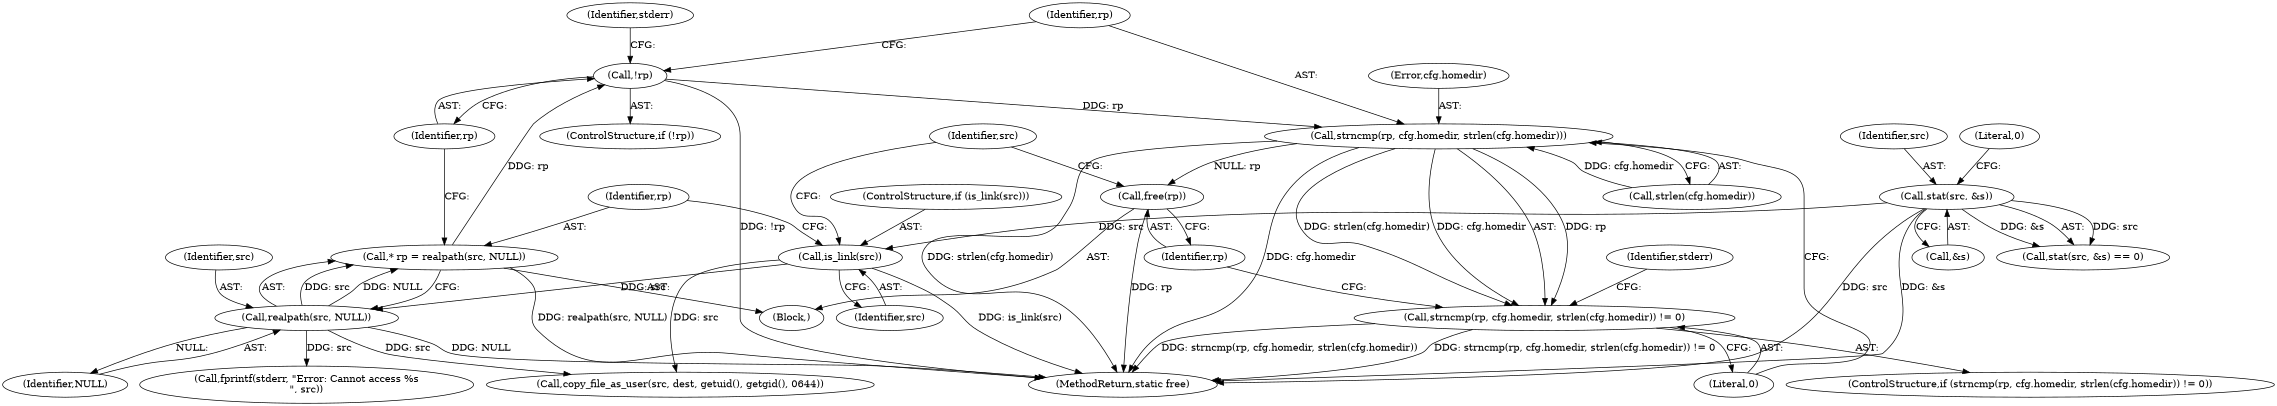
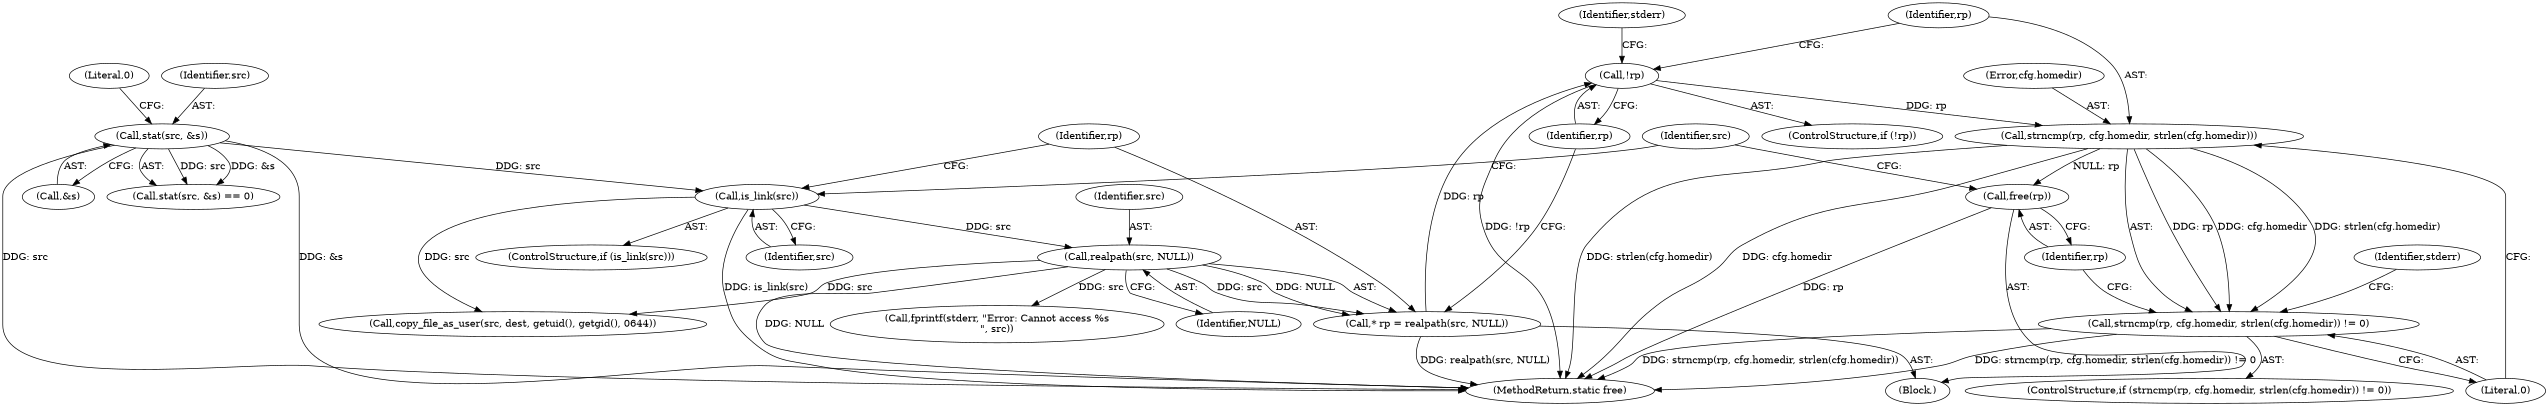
(1692, 197) -> none
(896, 226) -> (679, 226)
(415, 298) -> none
(194, 348) -> (1144, 288)
